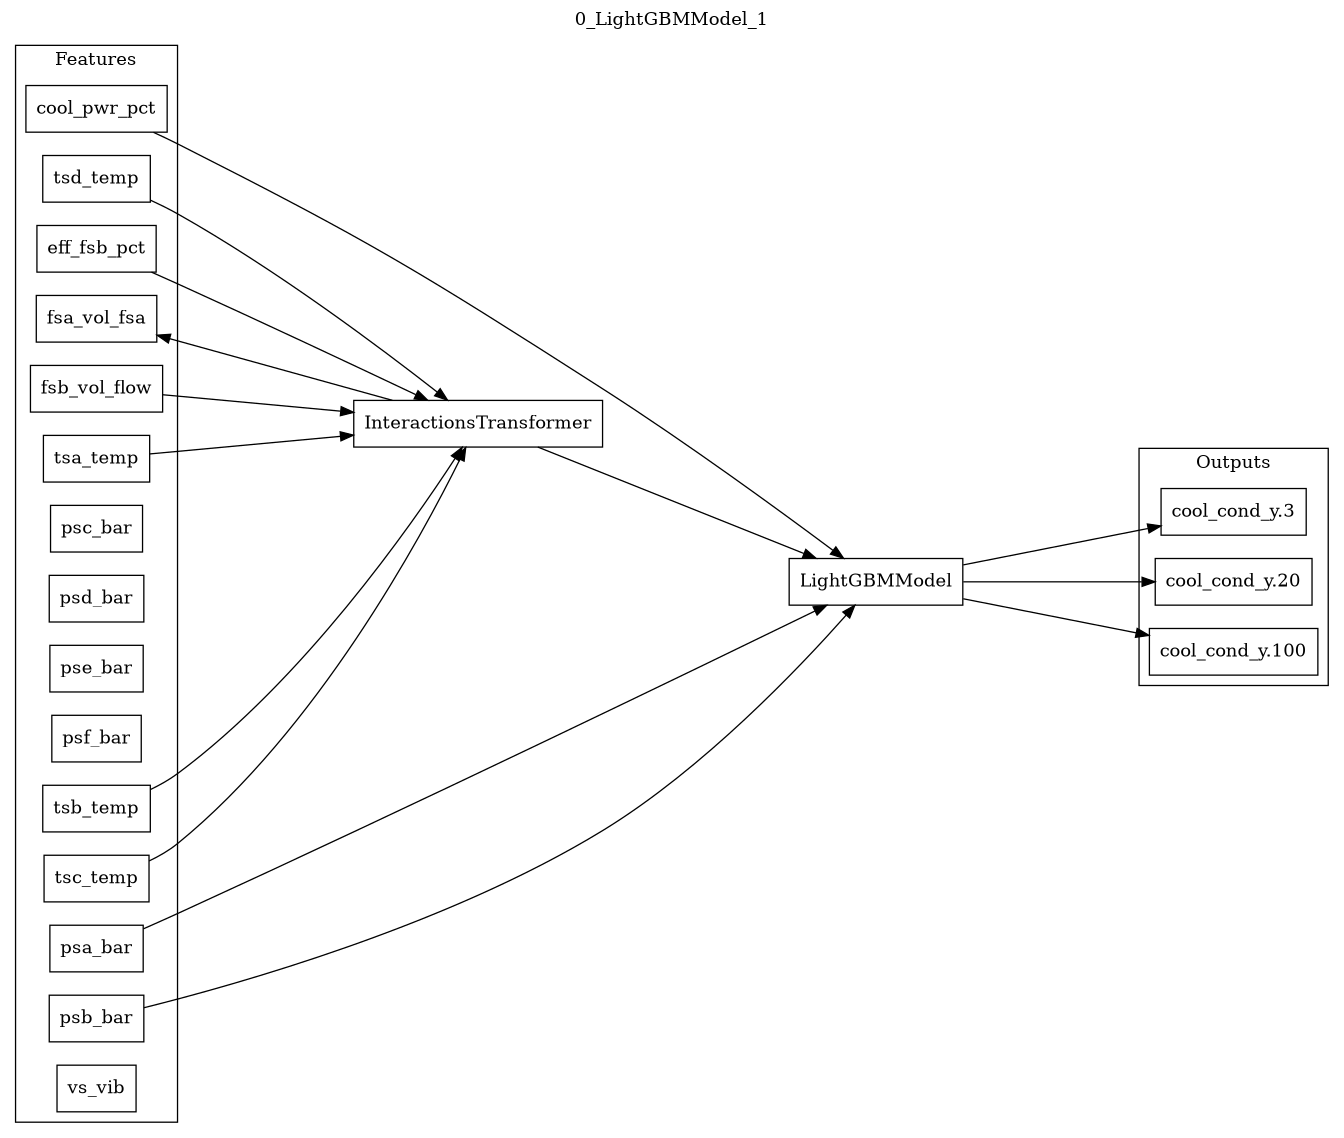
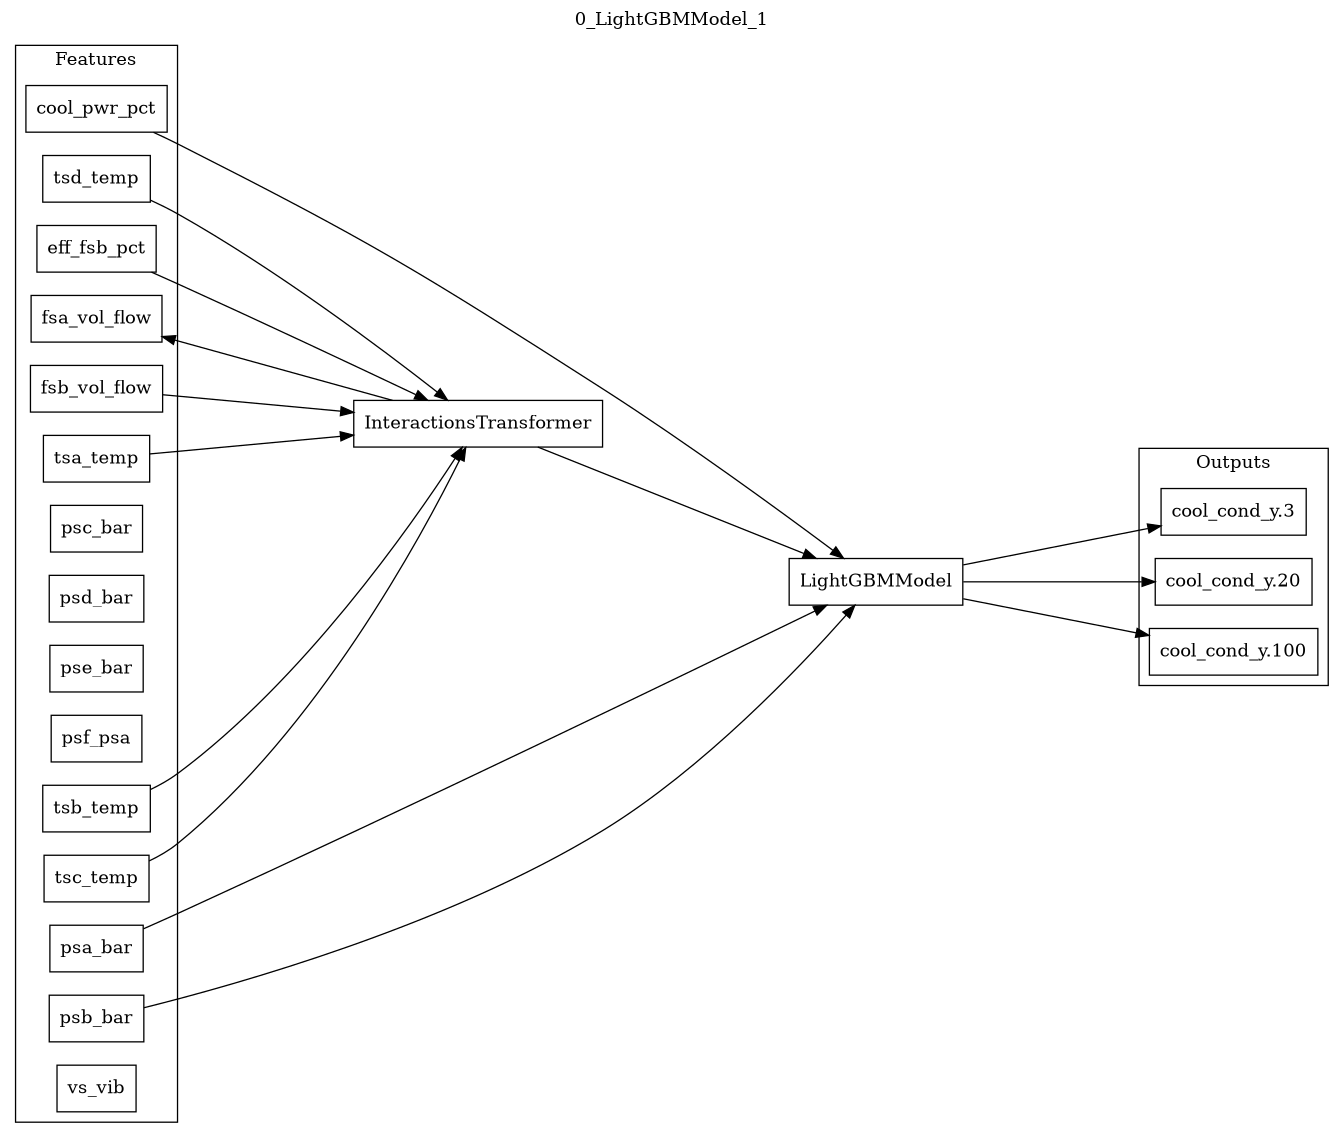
(97, 319) -> (97, 319)
(97, 739) -> (97, 739)
